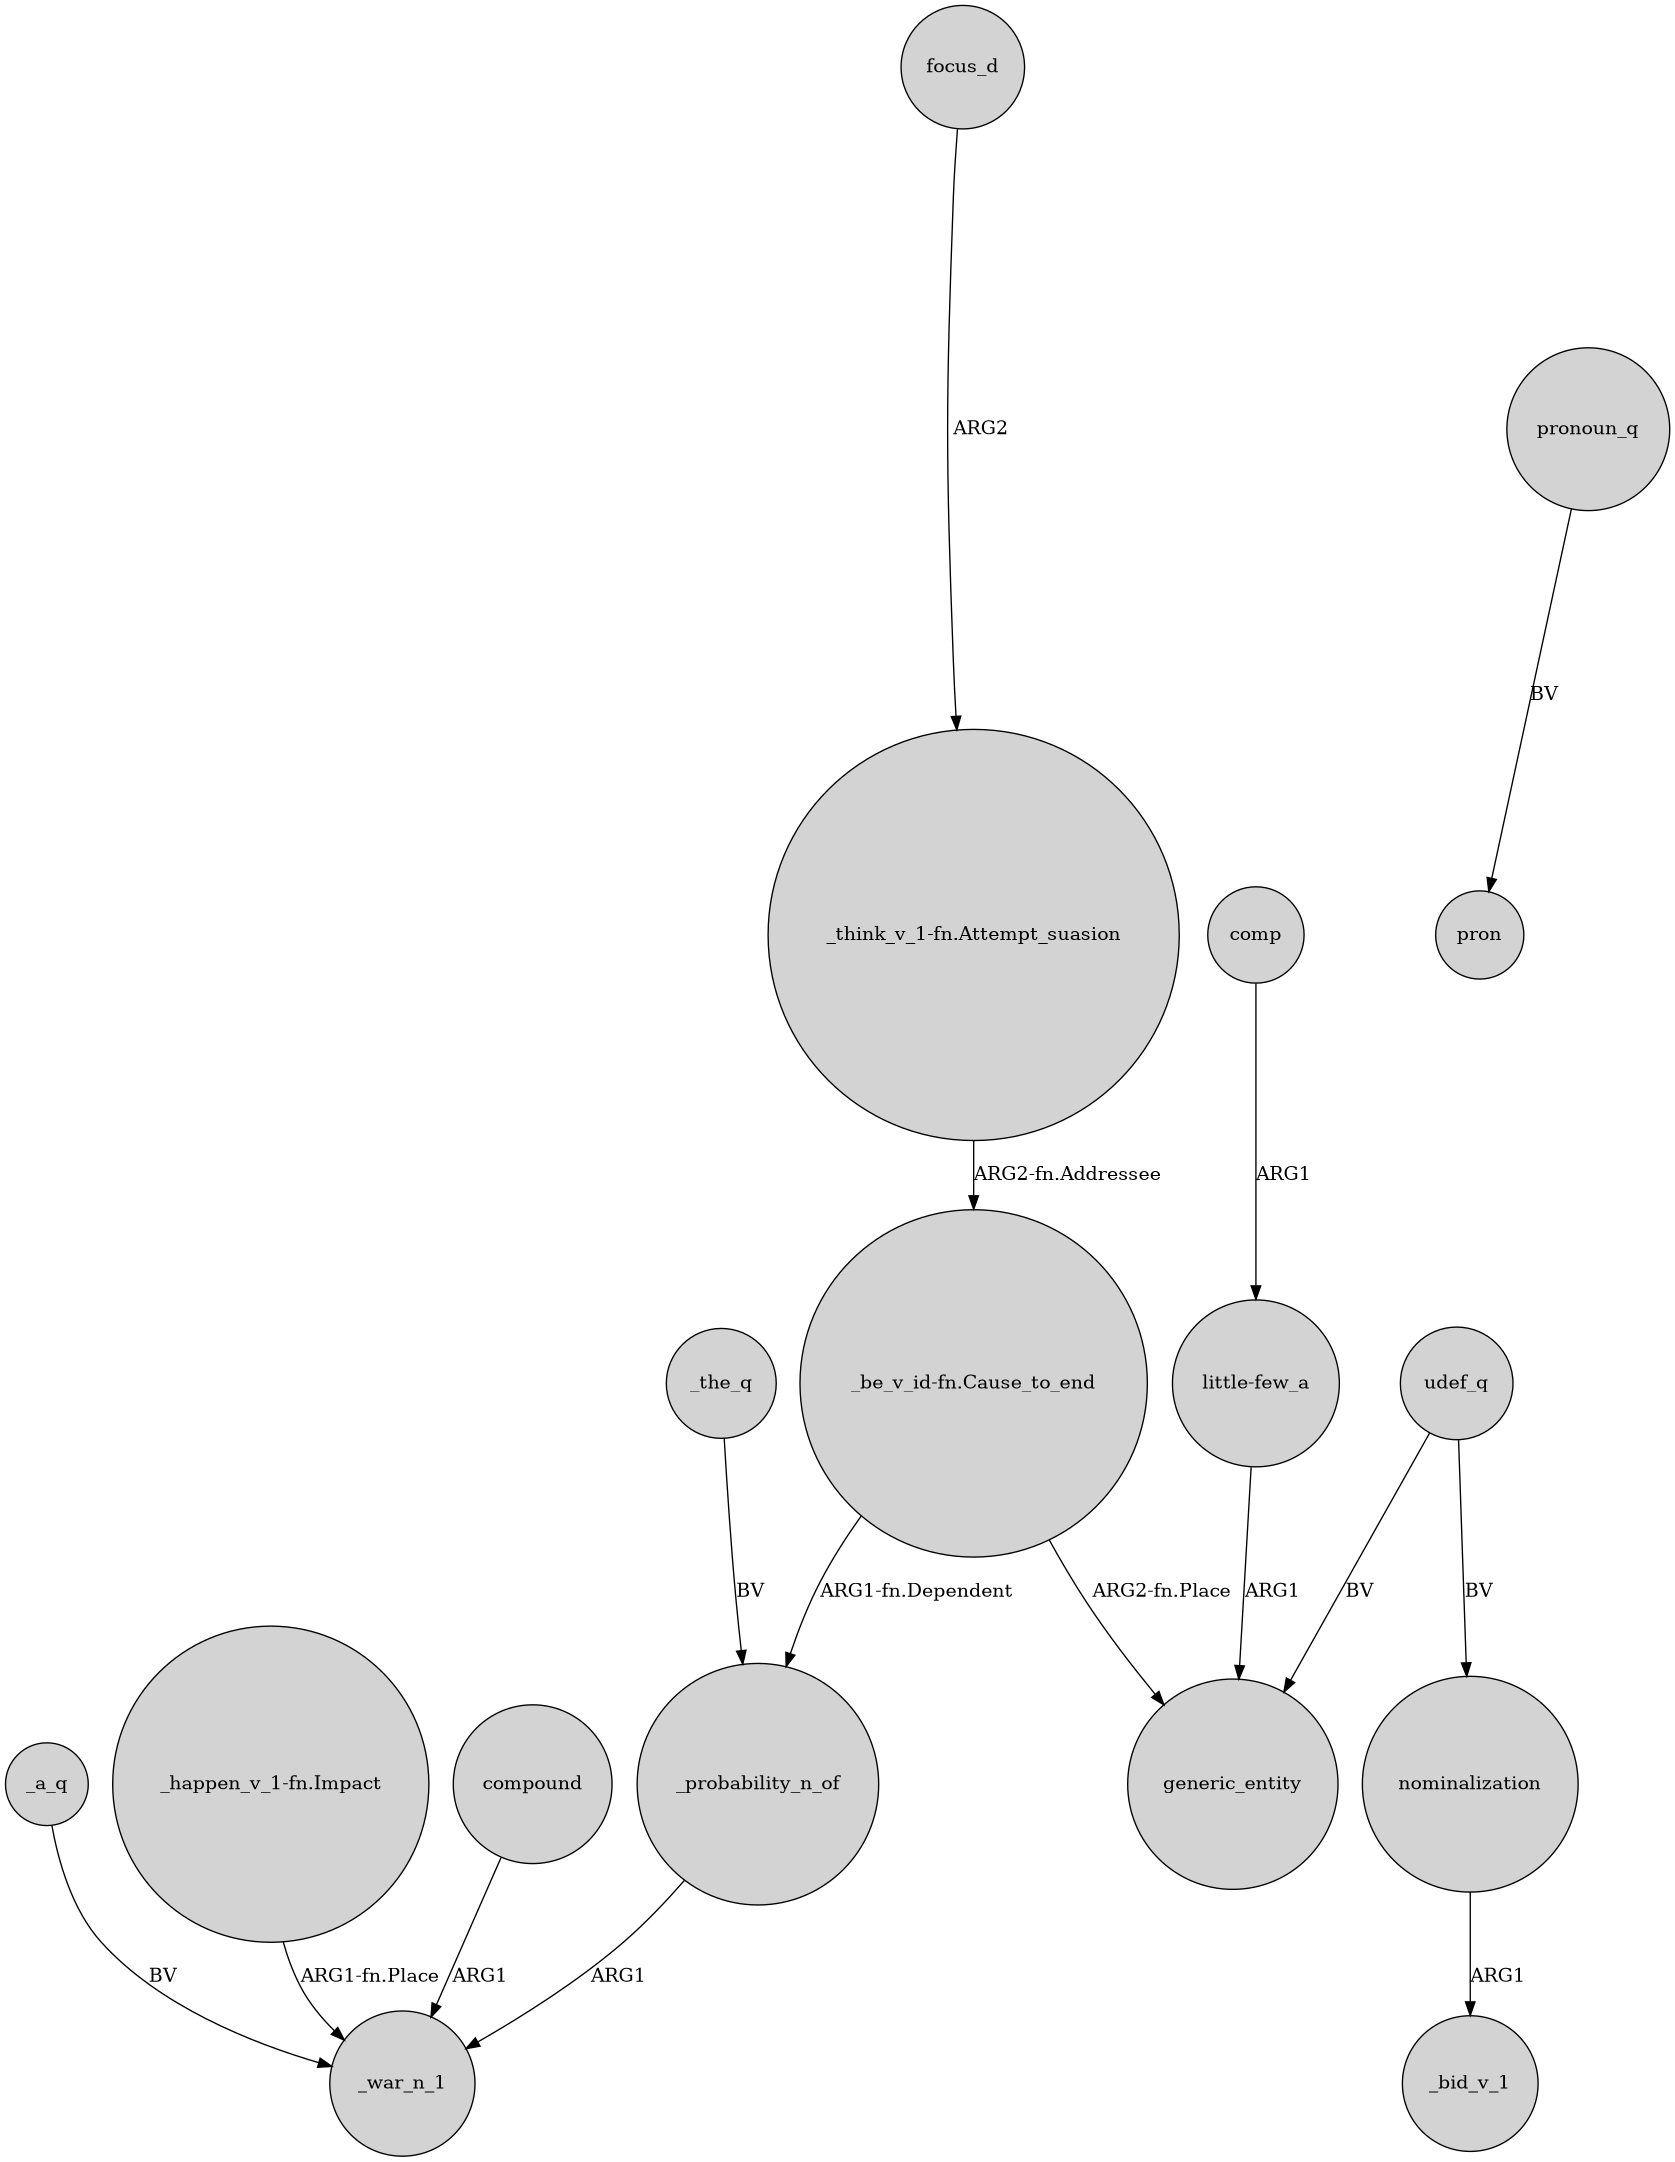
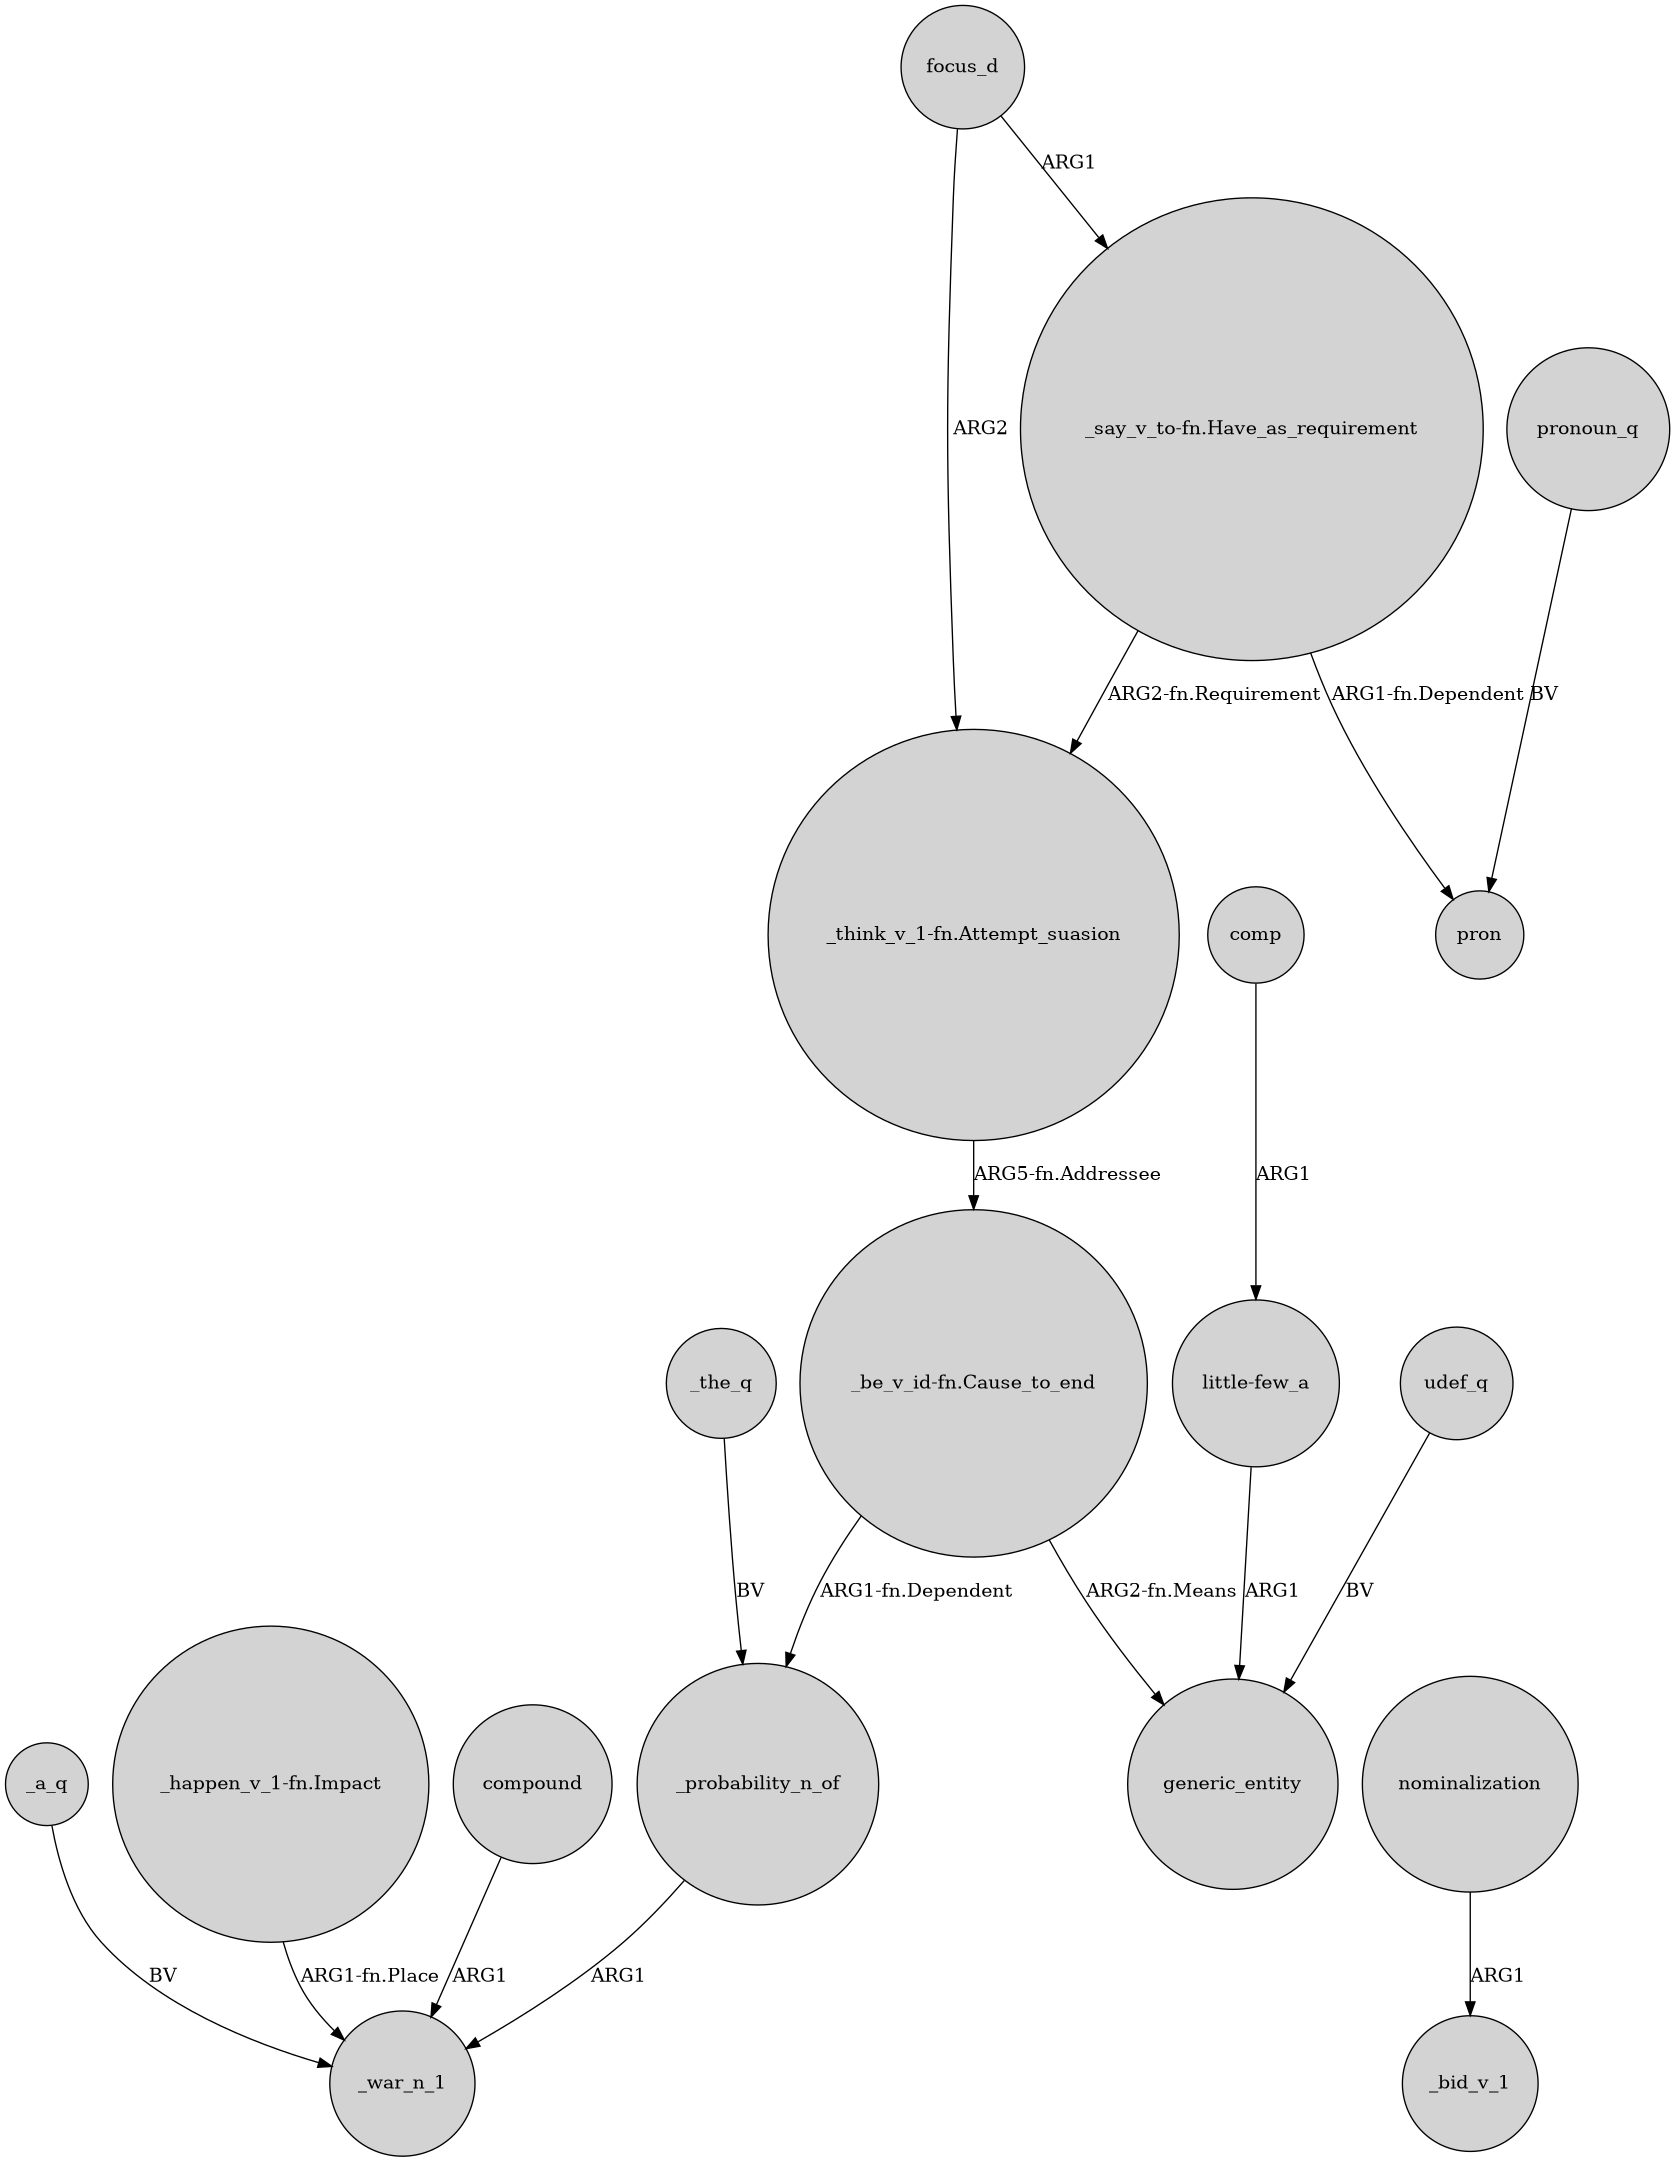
none -> (1252, 429)
(1068, 1175) -> (1068, 1175)
(1462, 1551) -> none
(1162, 1592) -> (1162, 1592)
